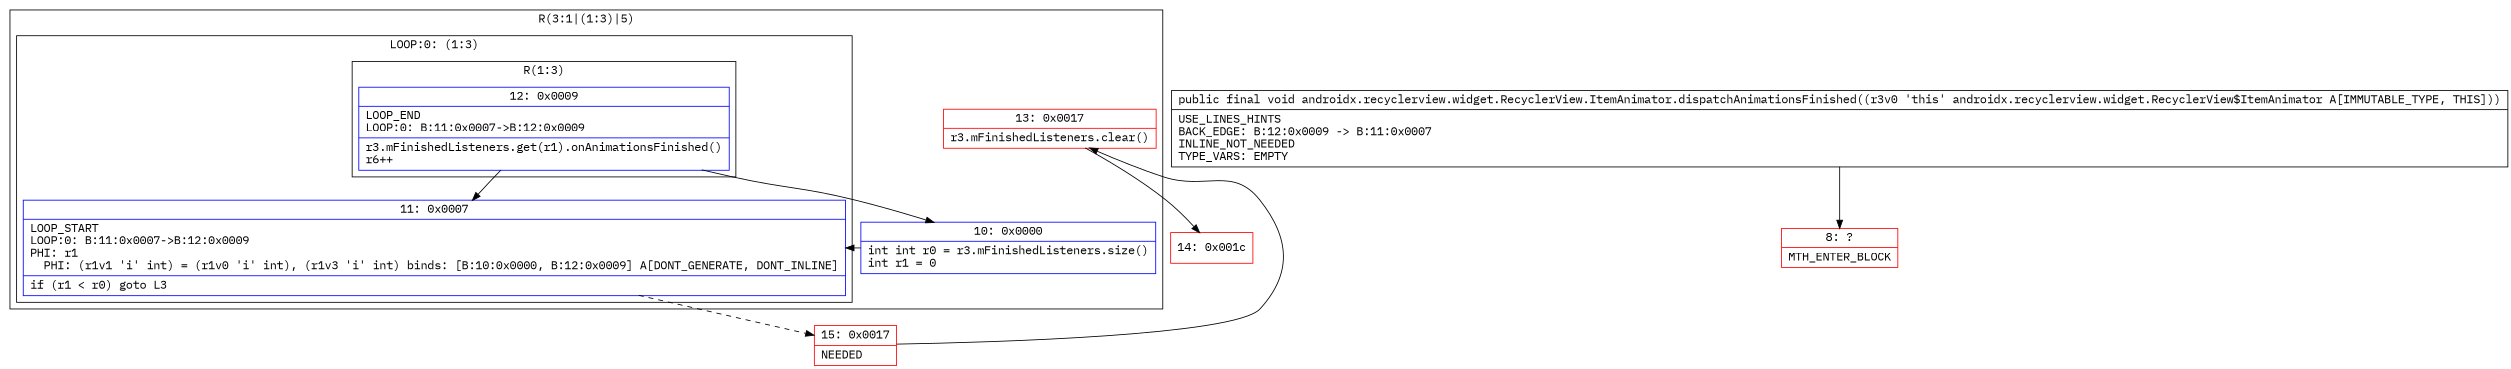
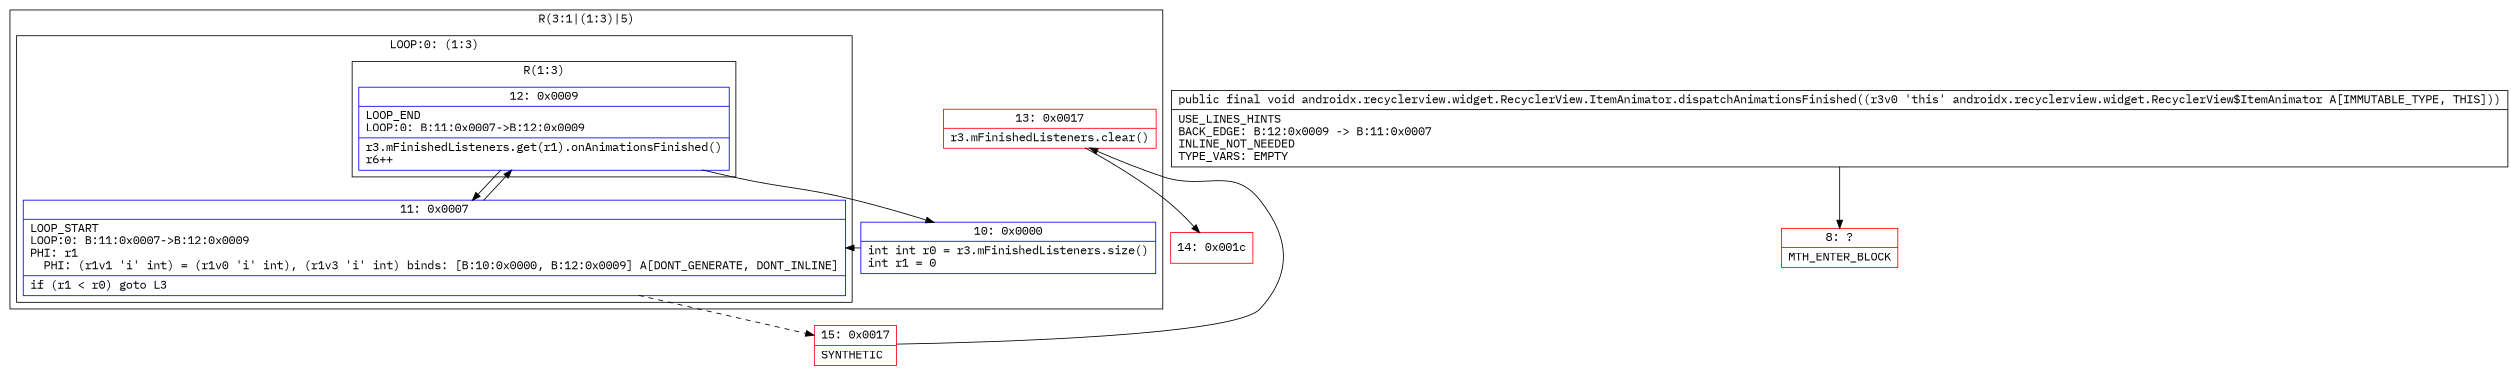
none -> (495, 188)
(842, 355) -> (852, 355)
